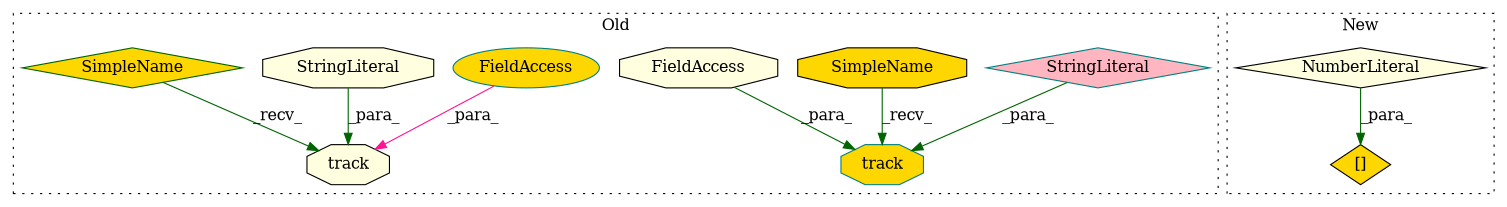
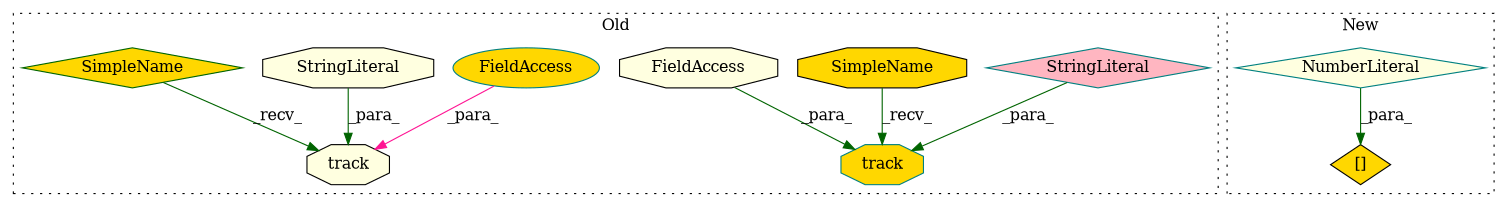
(1361, 68) -> (1361, 68)
